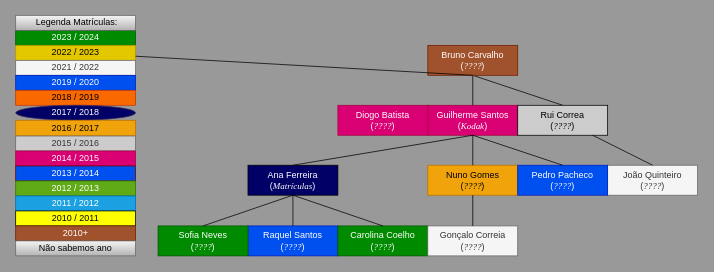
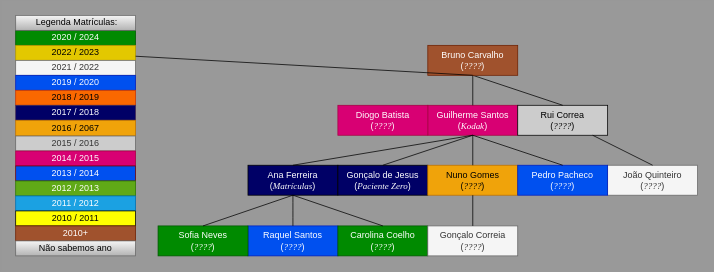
(75, 38) -> (75, 38)
(75, 113) -> (75, 113)
(75, 129) -> (75, 129)
none -> (426, 151)
none -> (383, 180)
